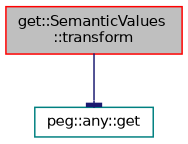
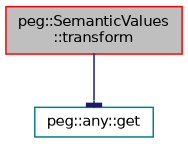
(94, 30) -> (94, 30)
